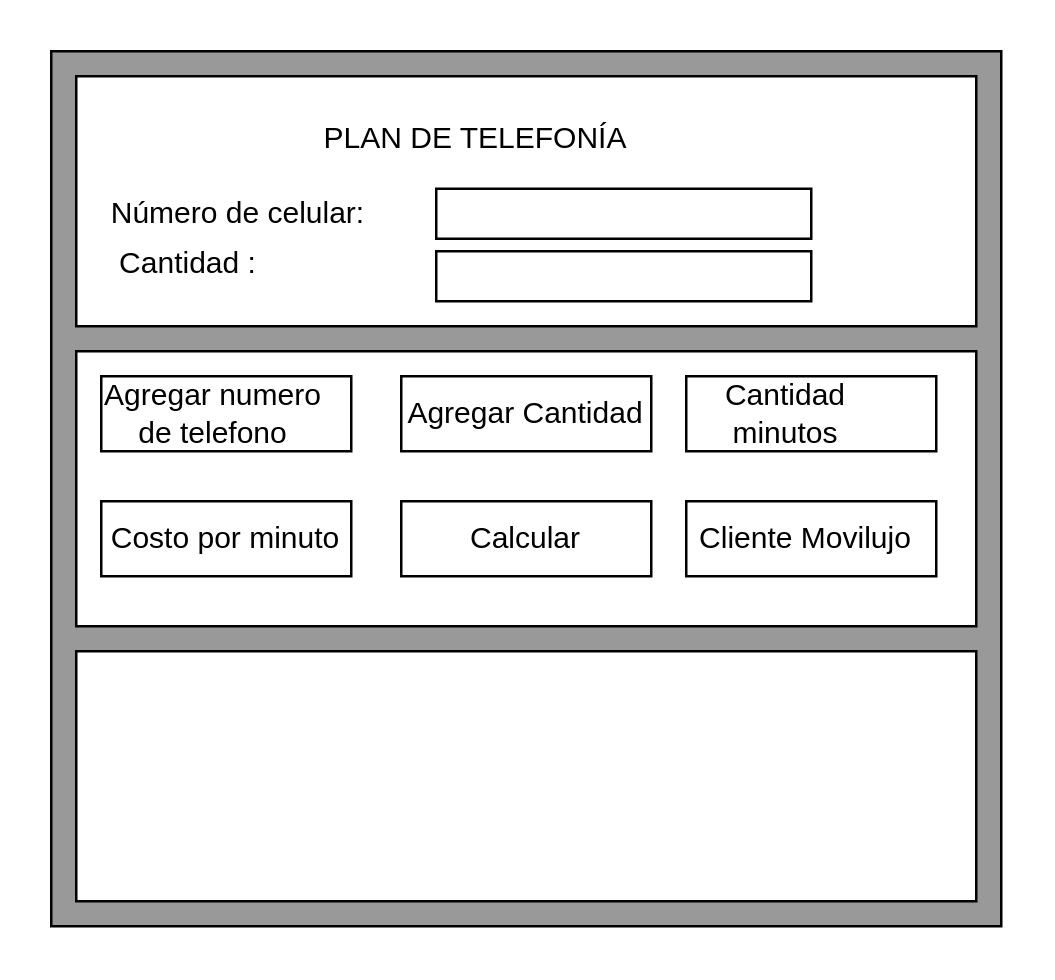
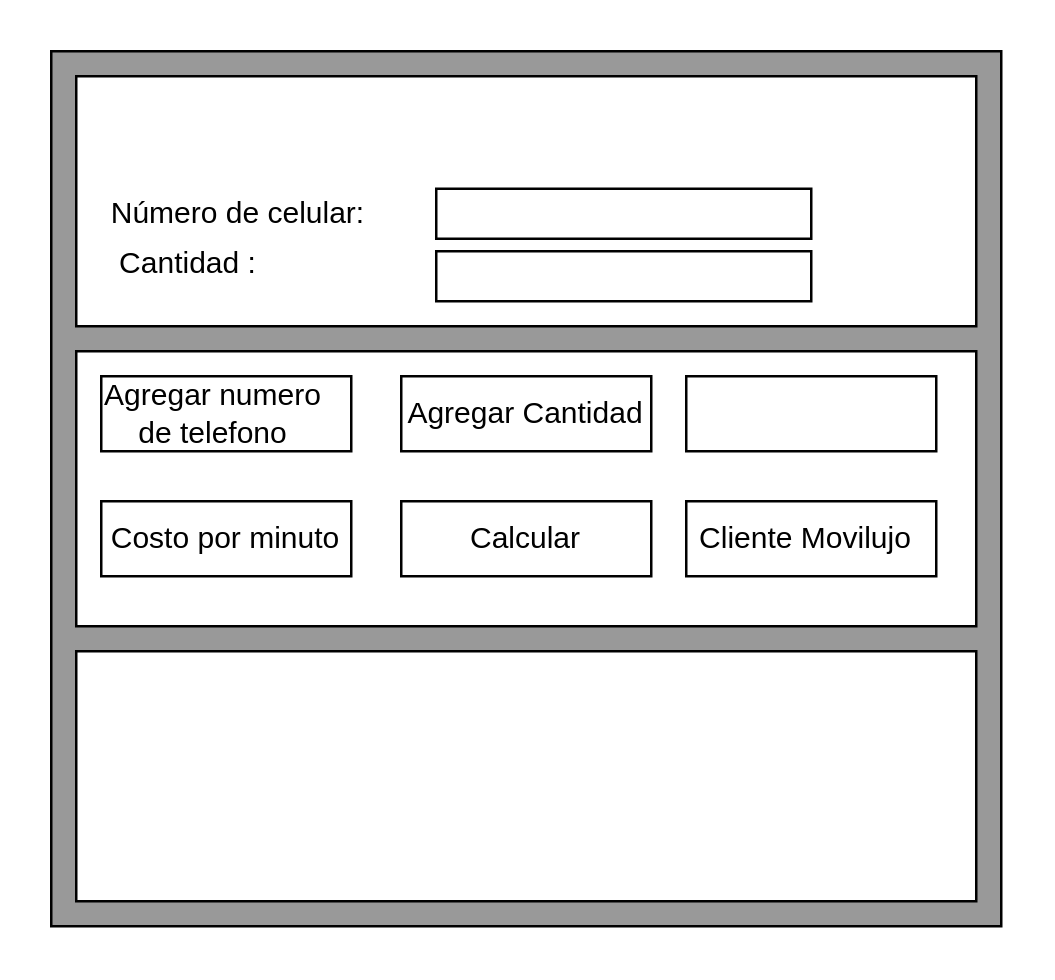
(476, 139) -> none
(786, 414) -> none
